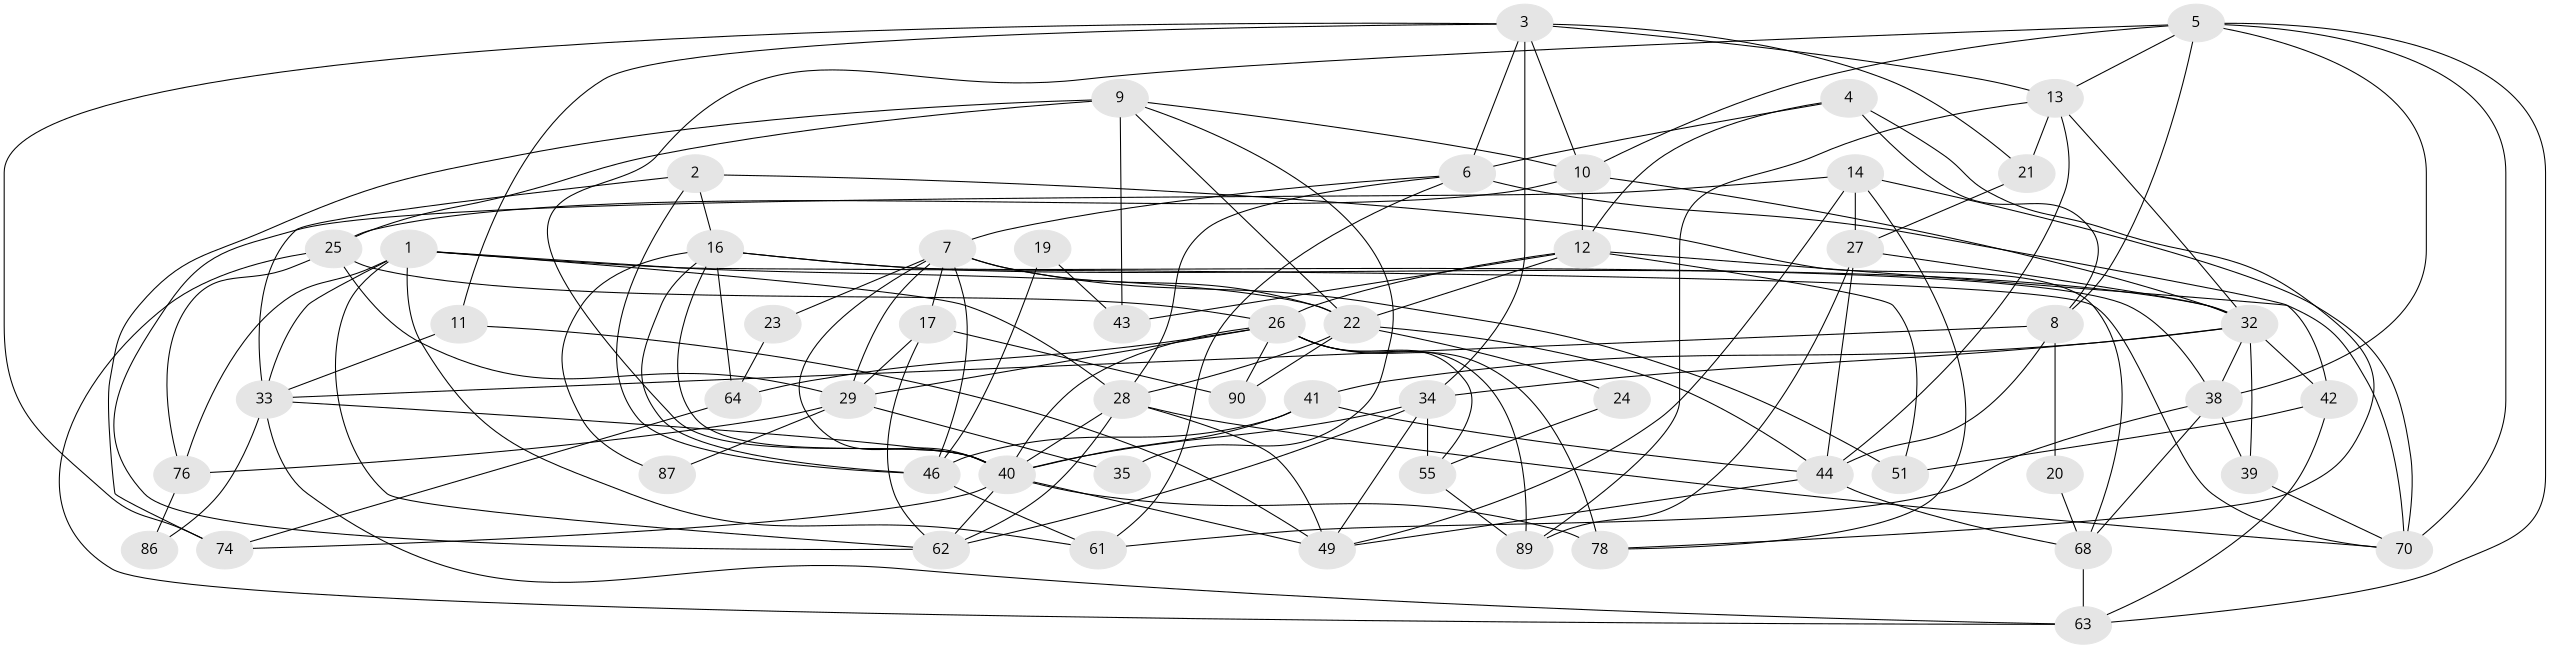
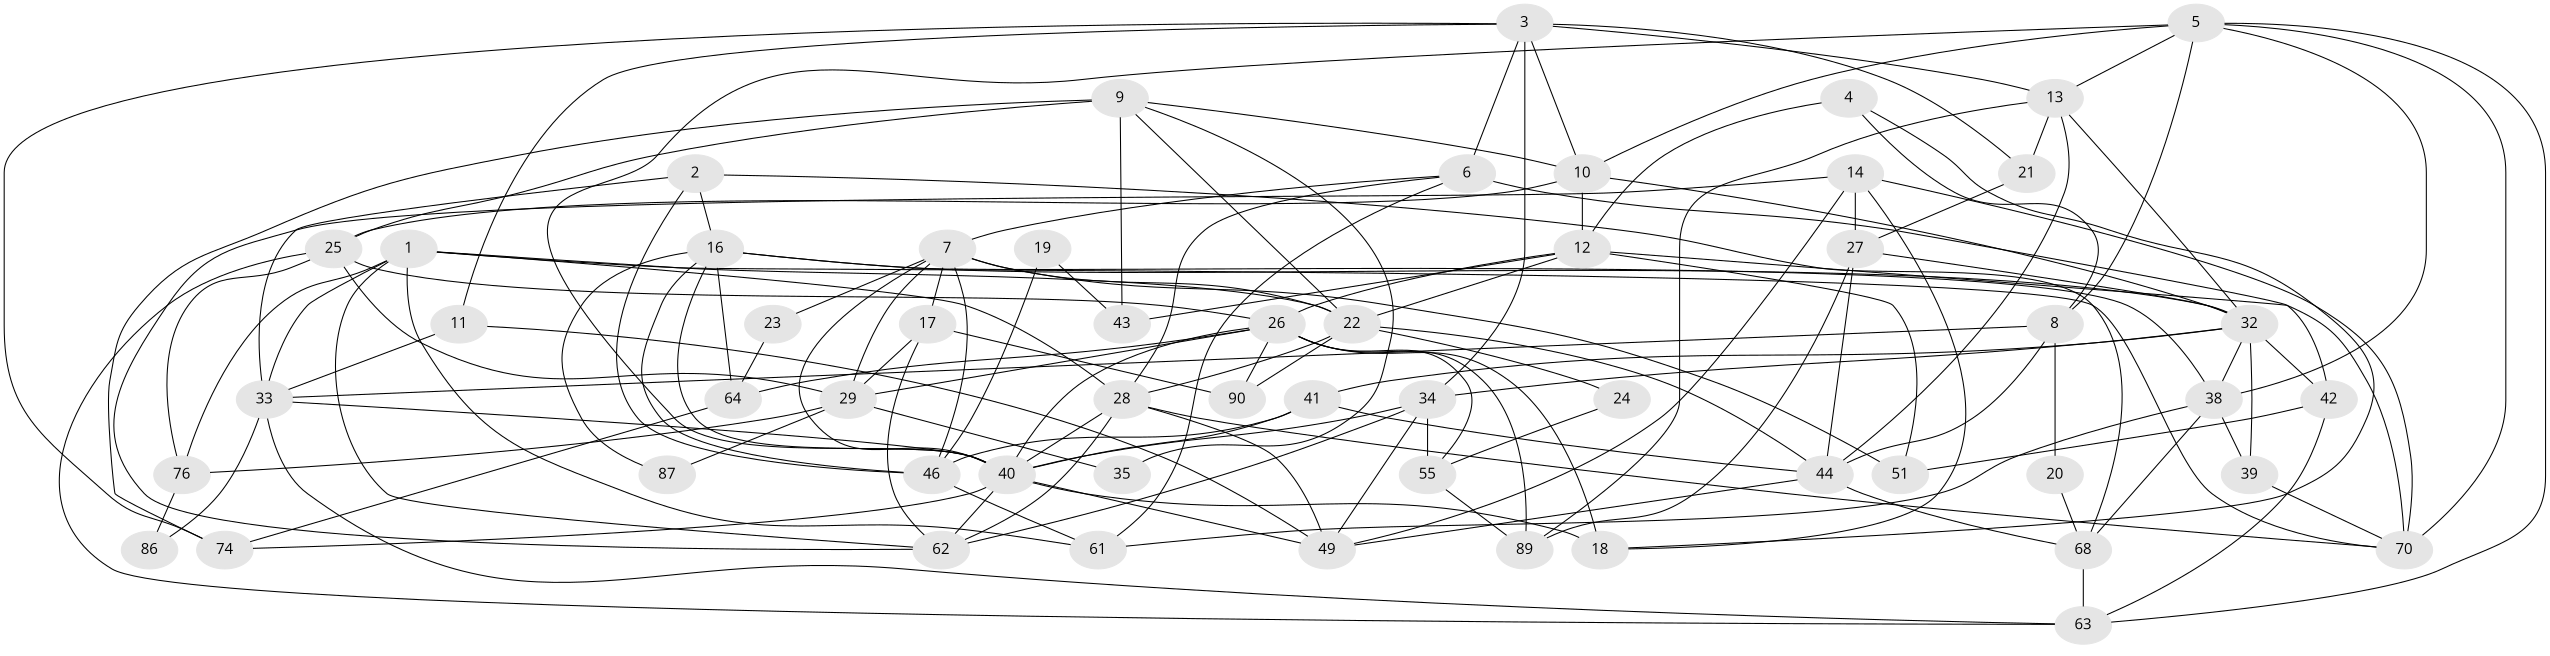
(1641, 136) -> none
(1600, 550) -> (1600, 550)
